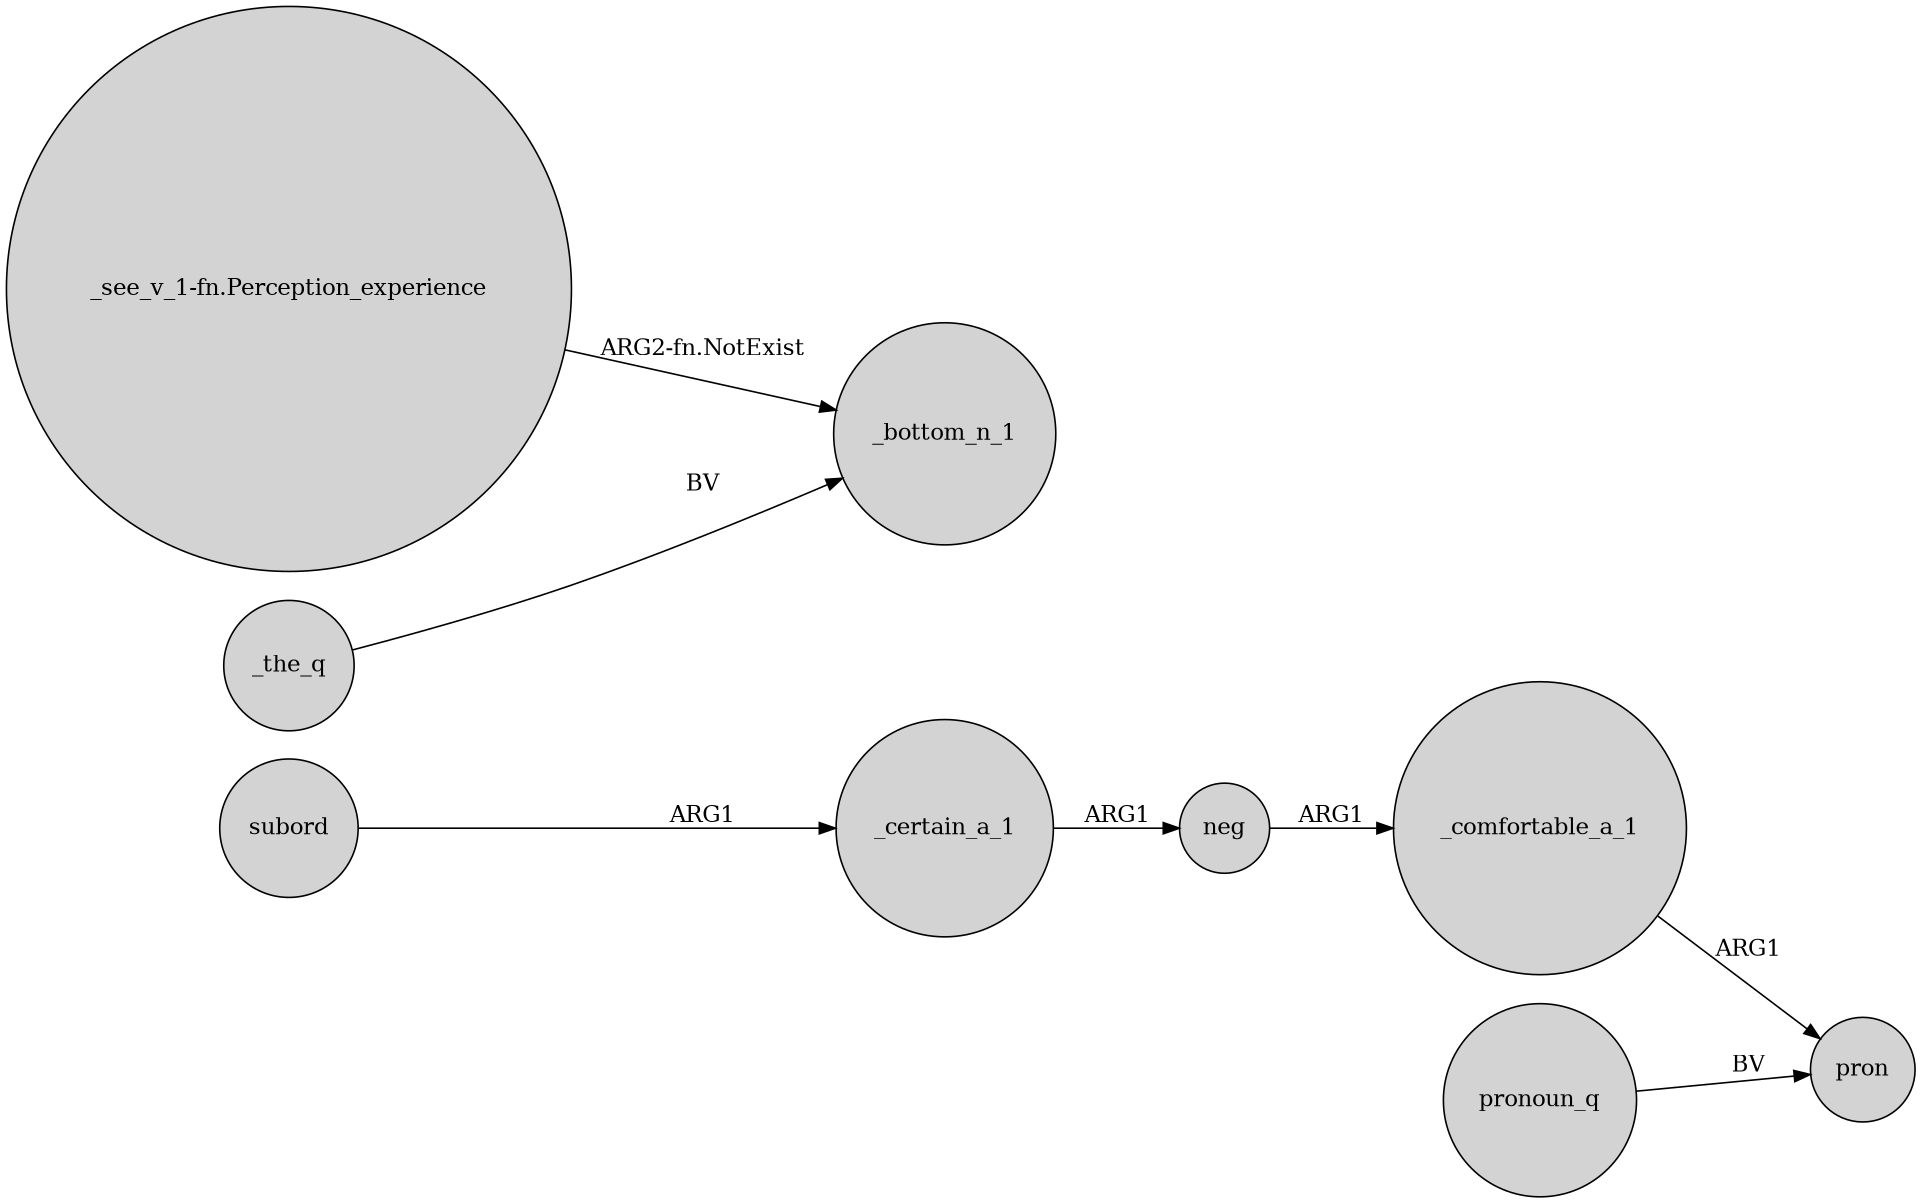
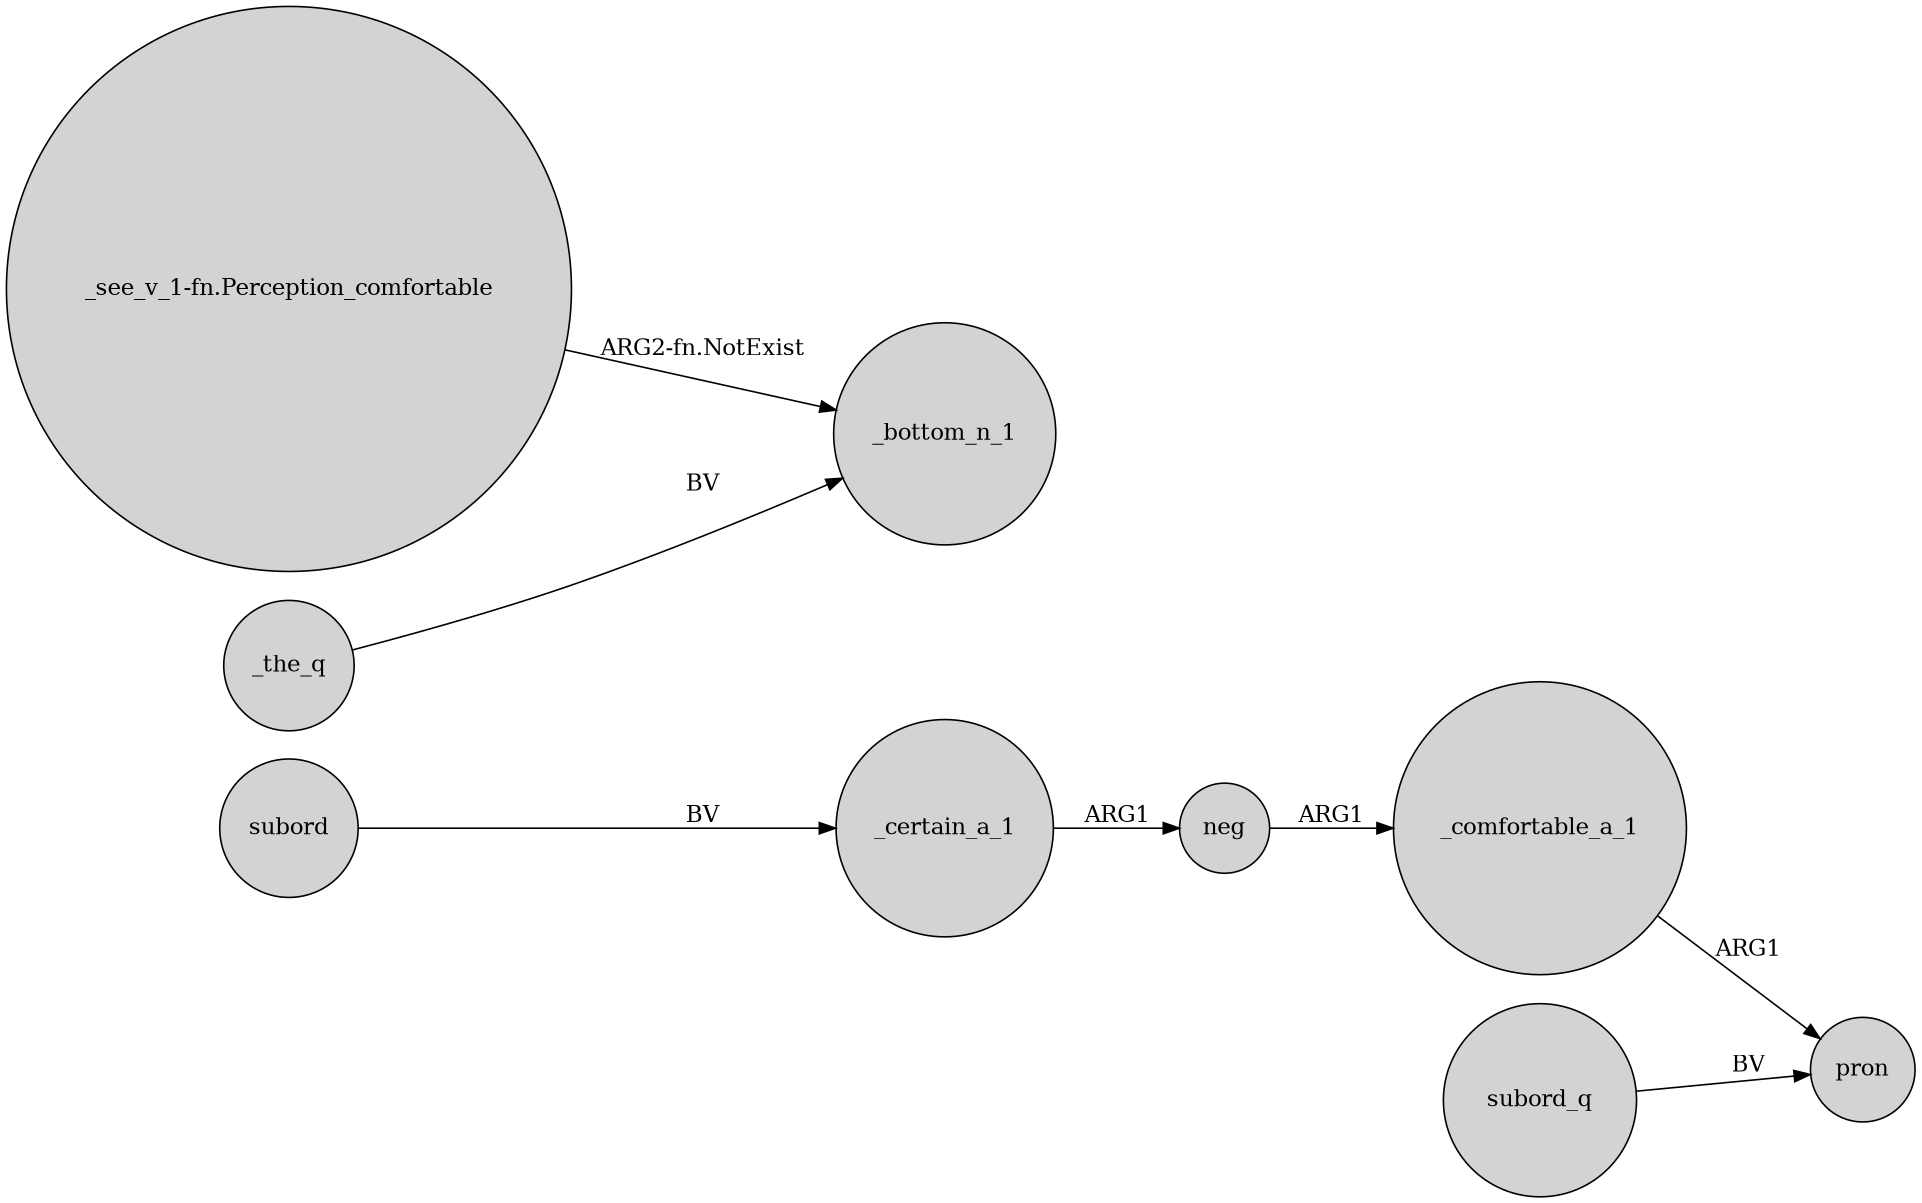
(289, 289) -> (289, 289)
(703, 816) -> (703, 816)
(1540, 1100) -> (1540, 1100)
